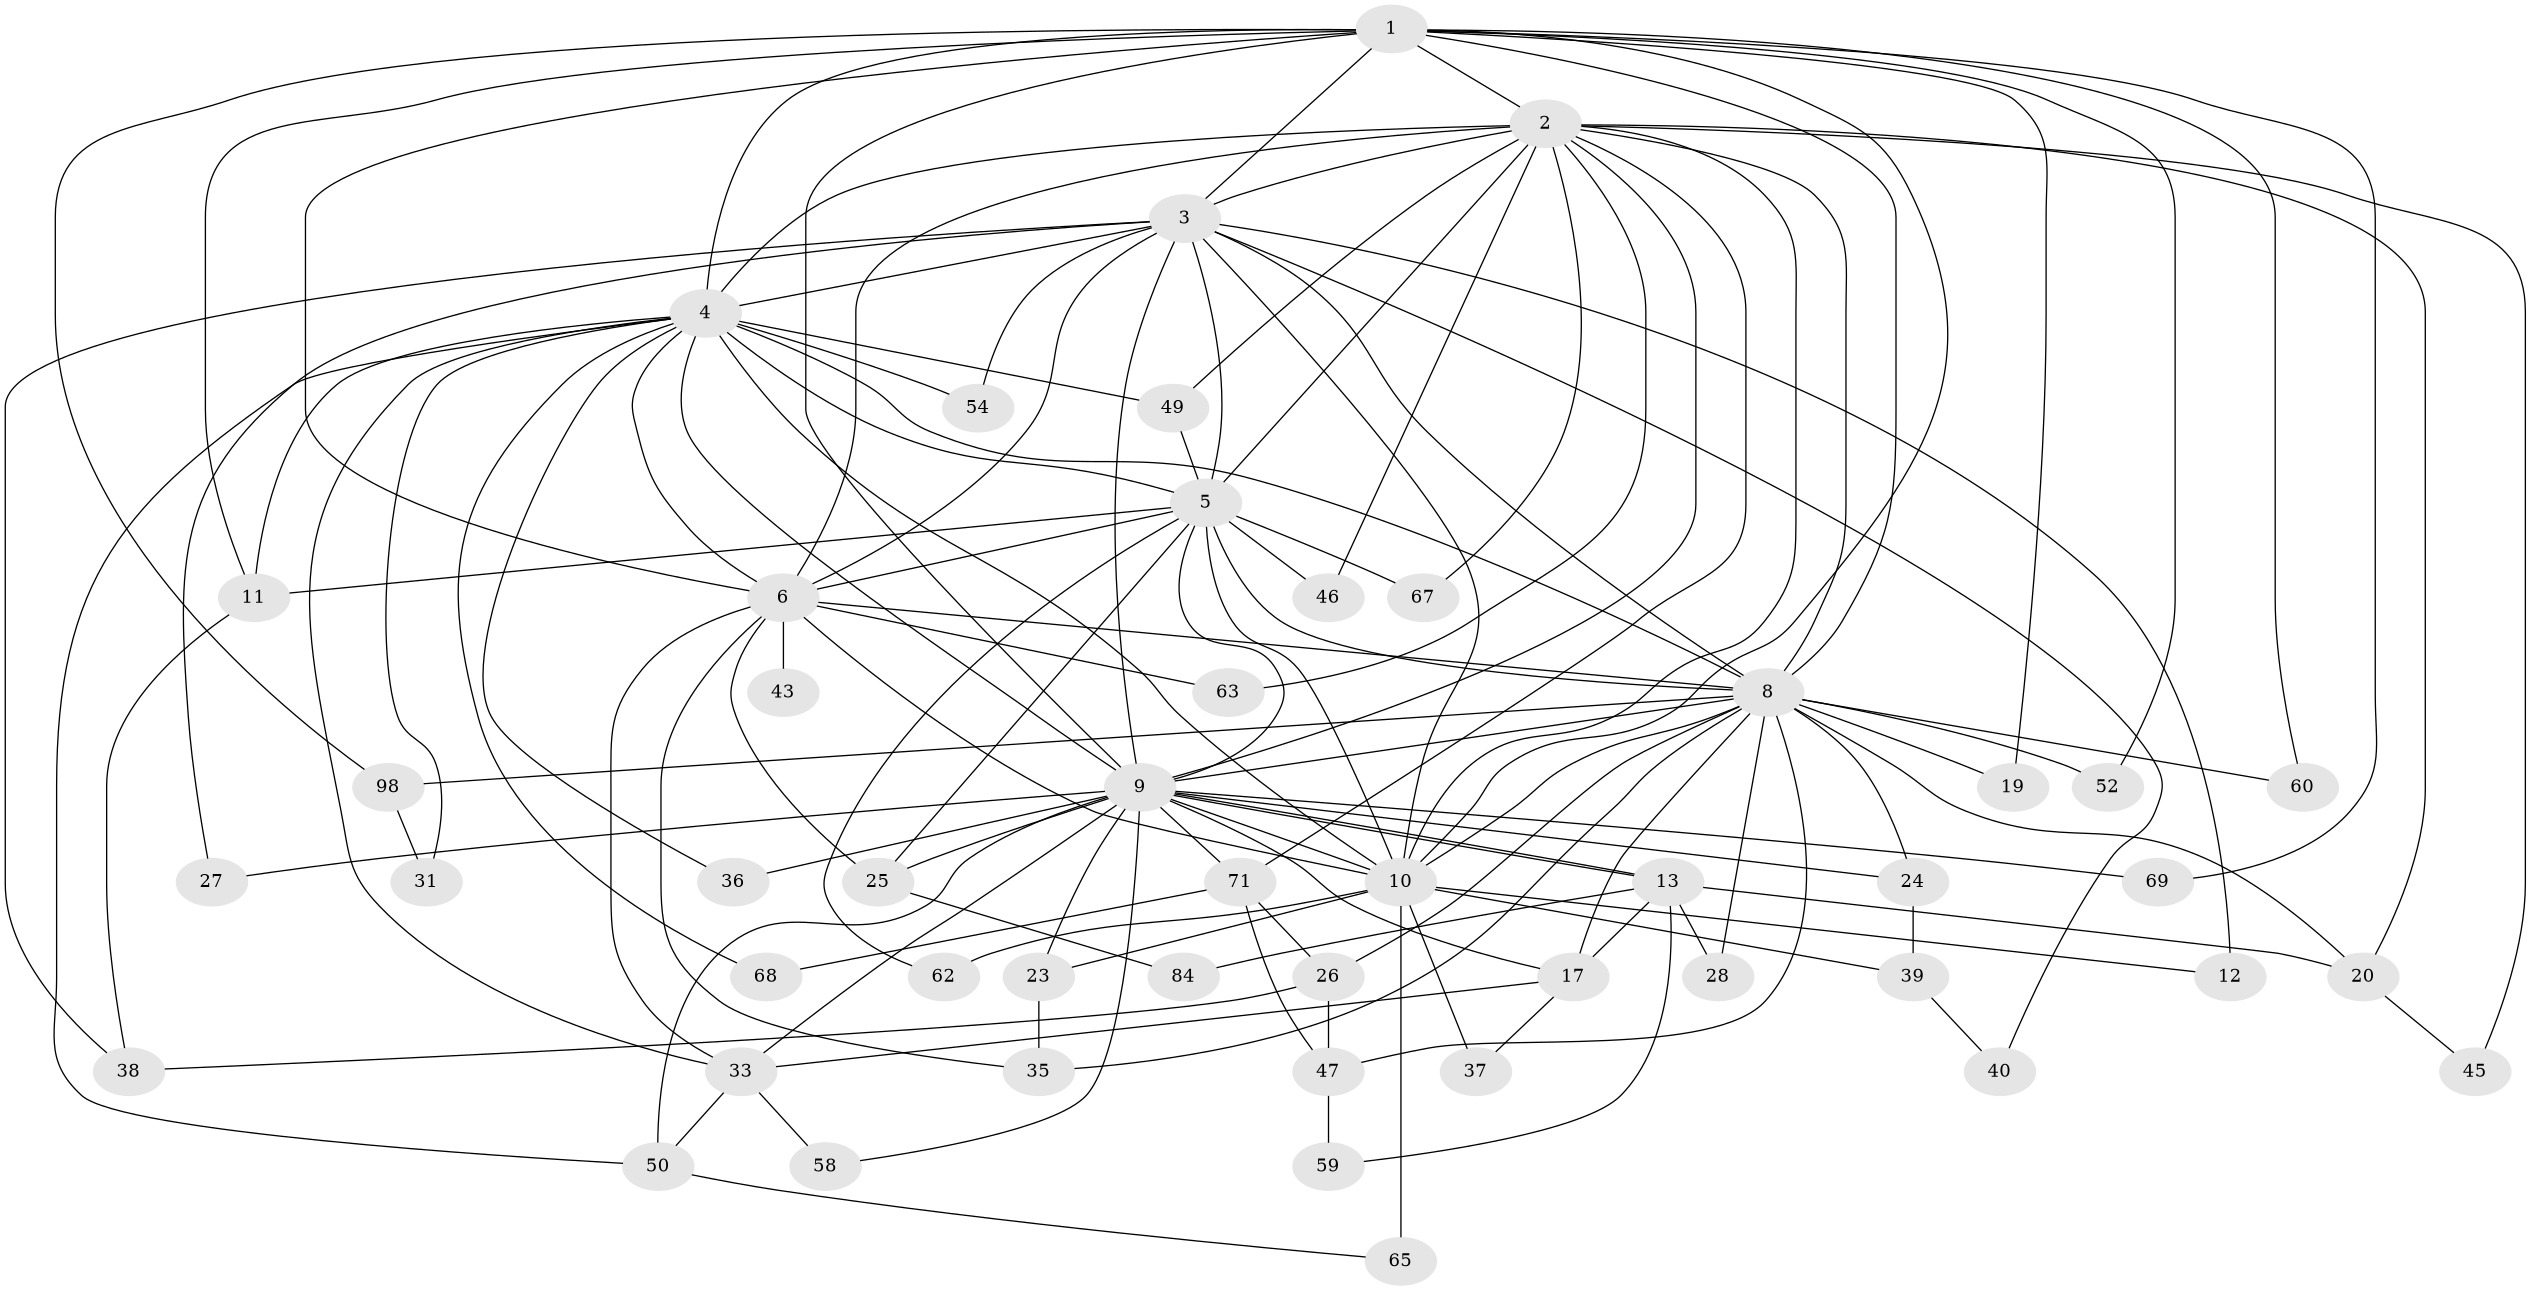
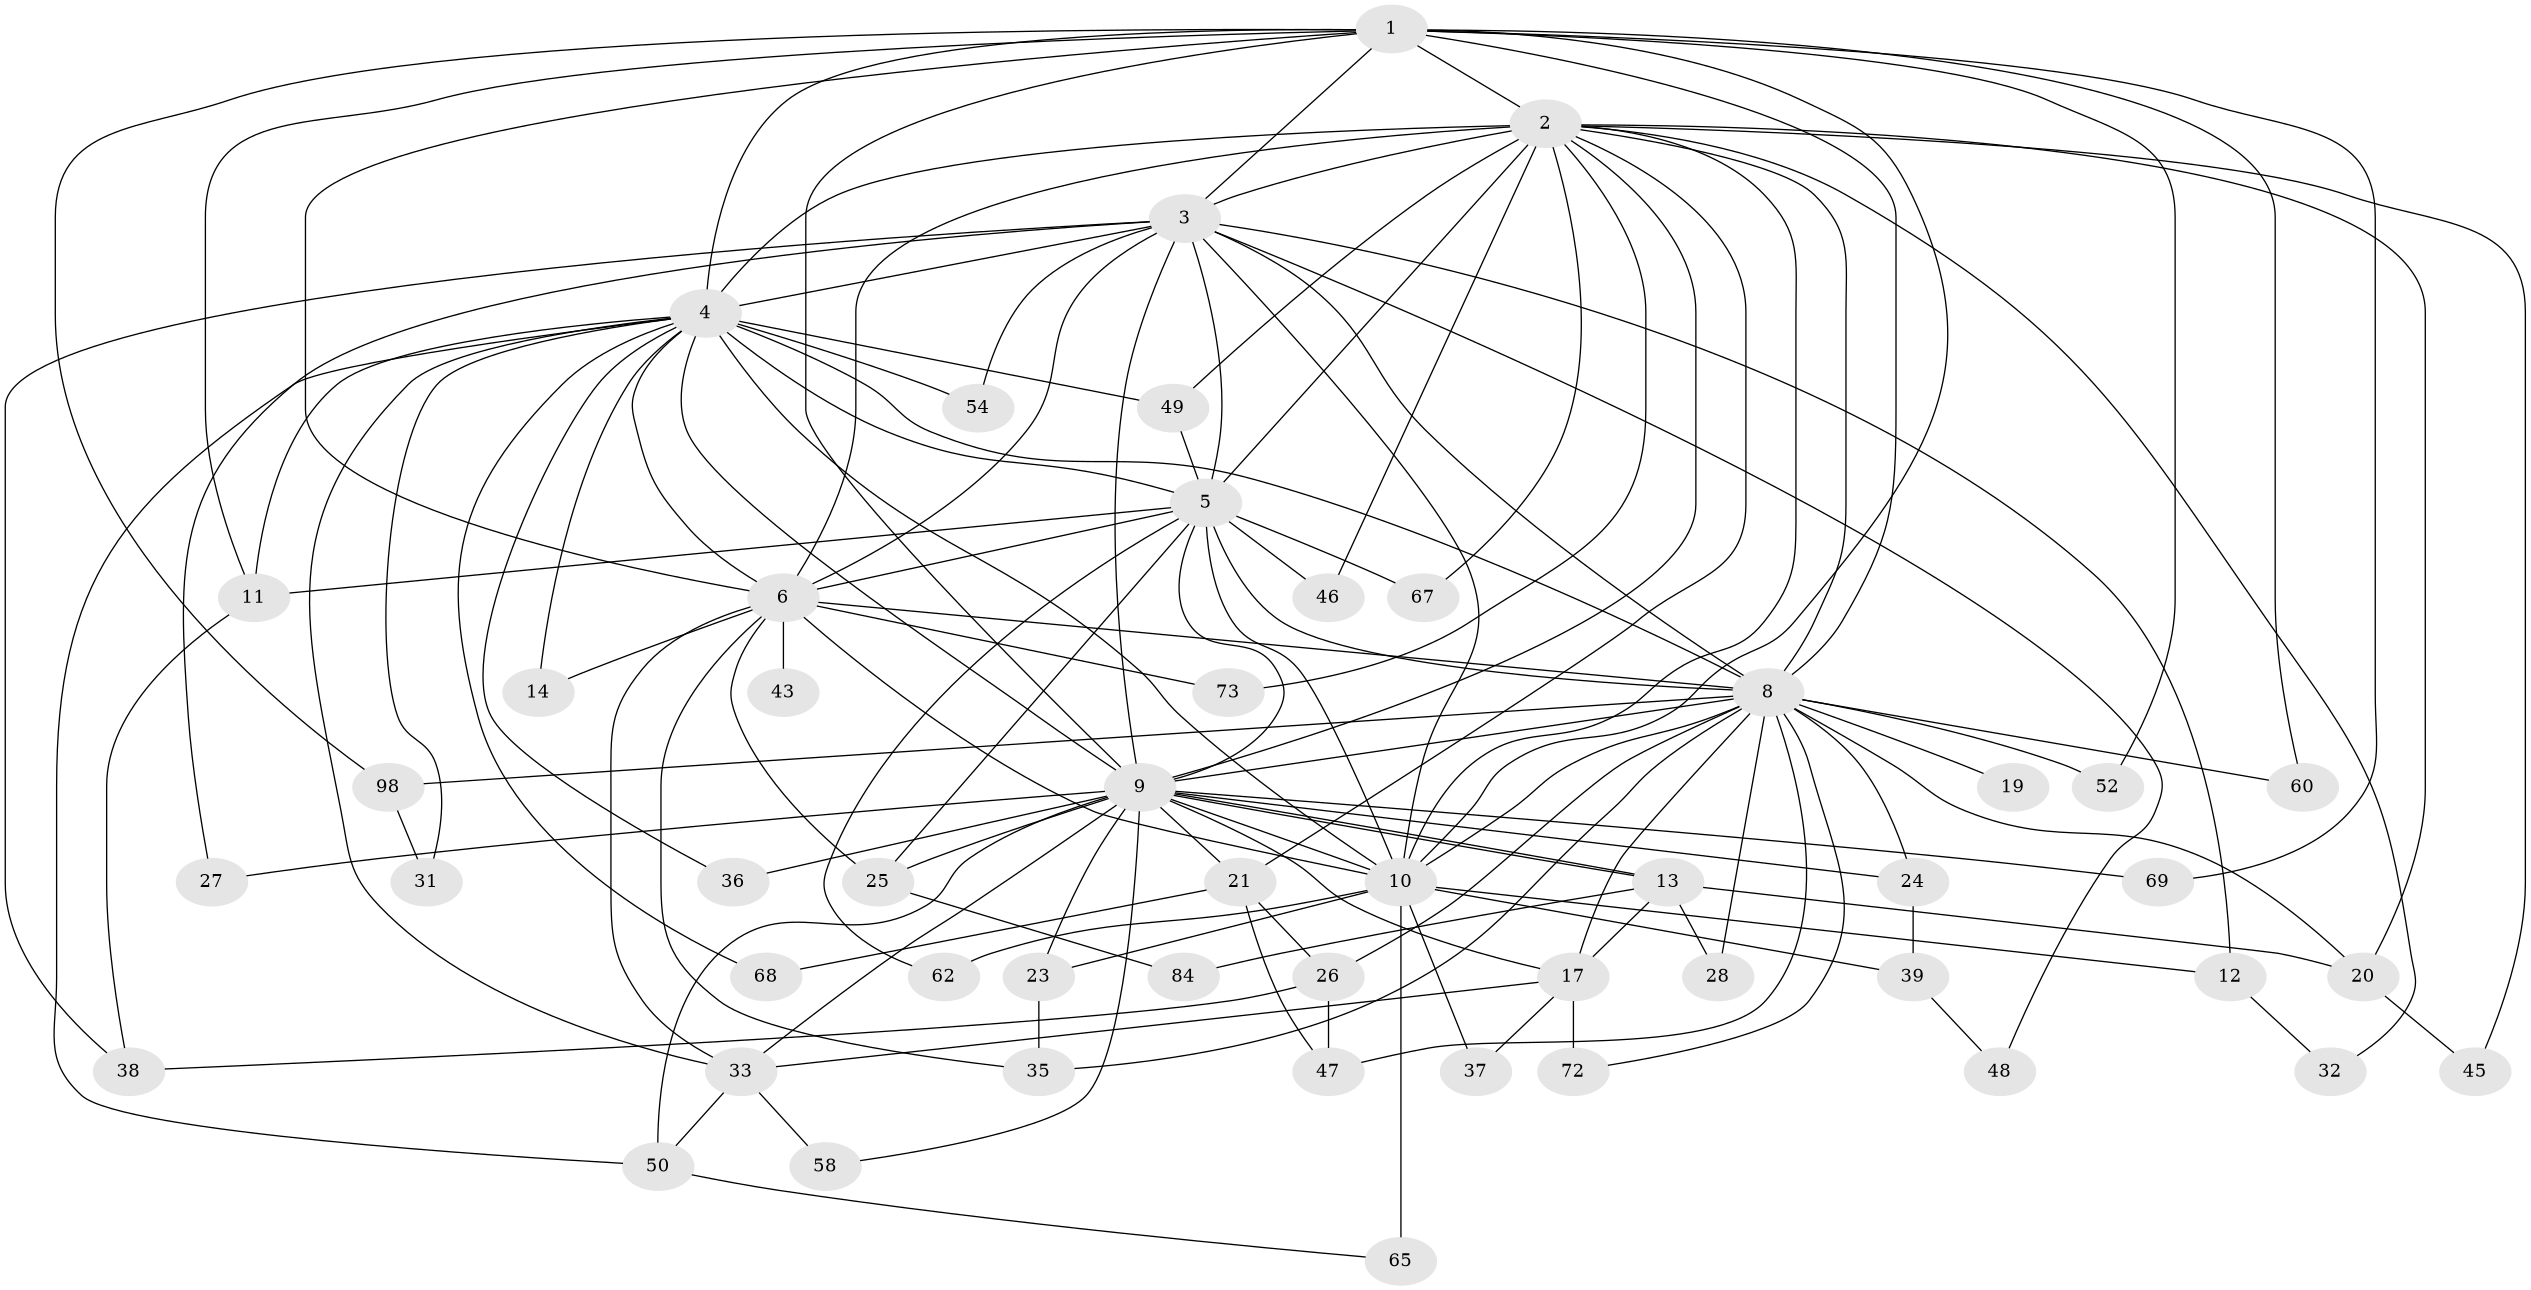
(2040, 132) -> none
none -> (539, 693)
(1228, 693) -> (1228, 693)
(1240, 882) -> (1240, 882)
none -> (1573, 1072)
(2000, 1072) -> (2000, 1072)
none -> (2330, 1072)
(1329, 1167) -> none
